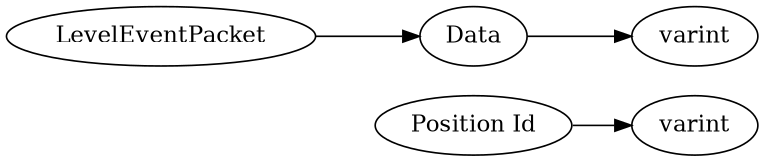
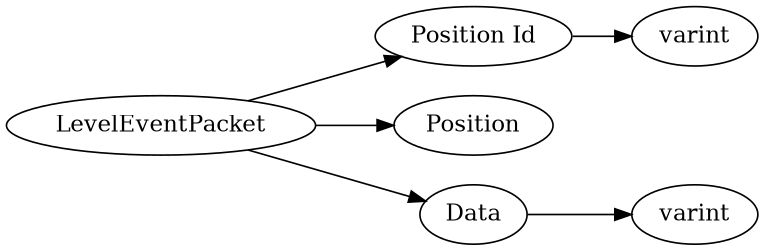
none -> (317, 81)
none -> (474, 125)
